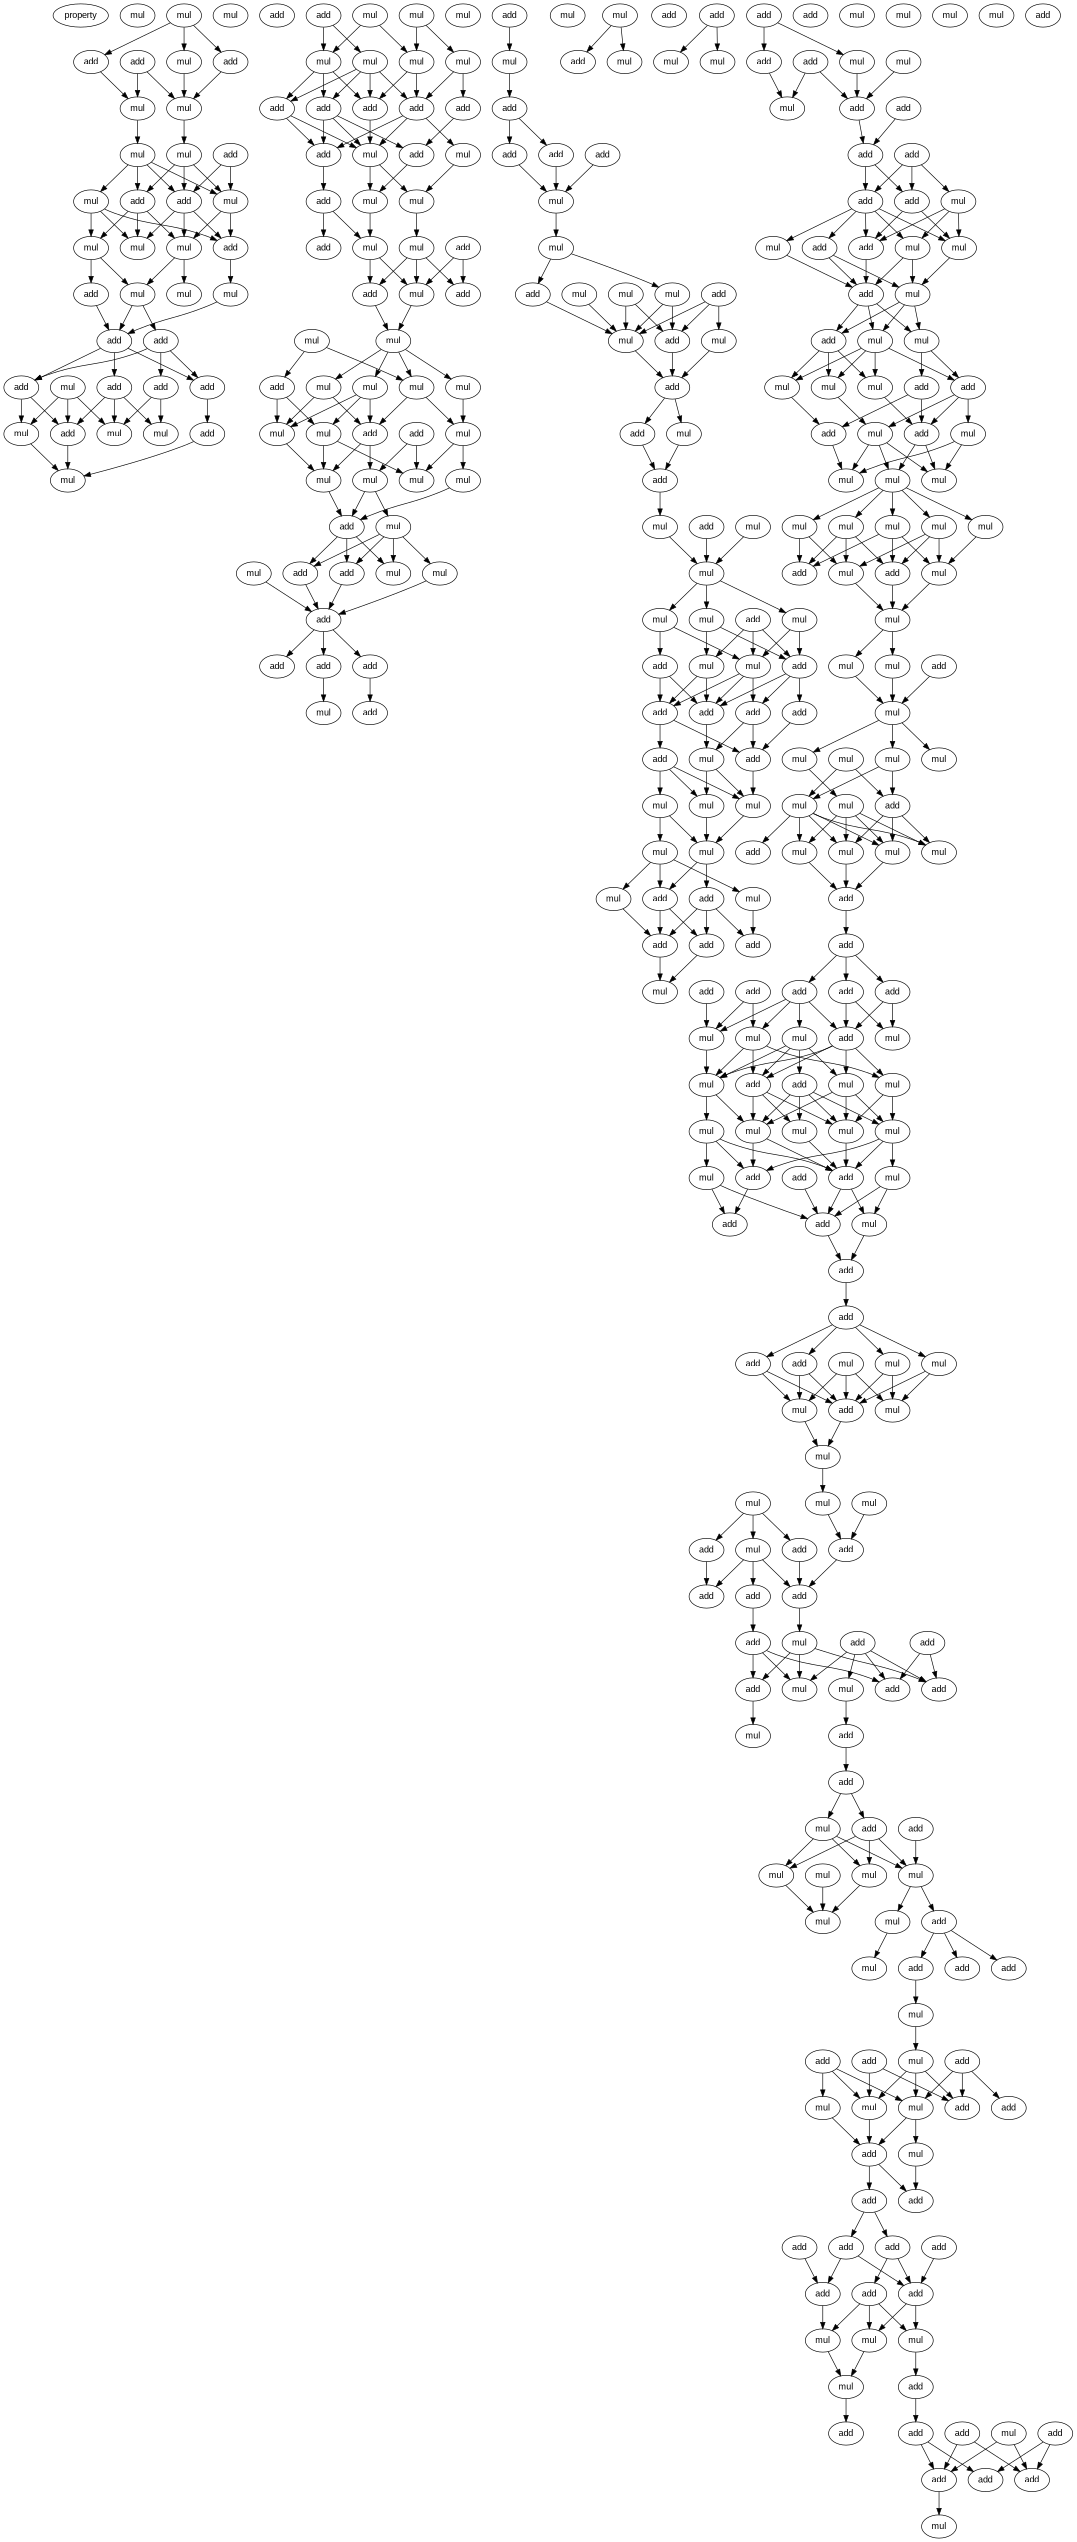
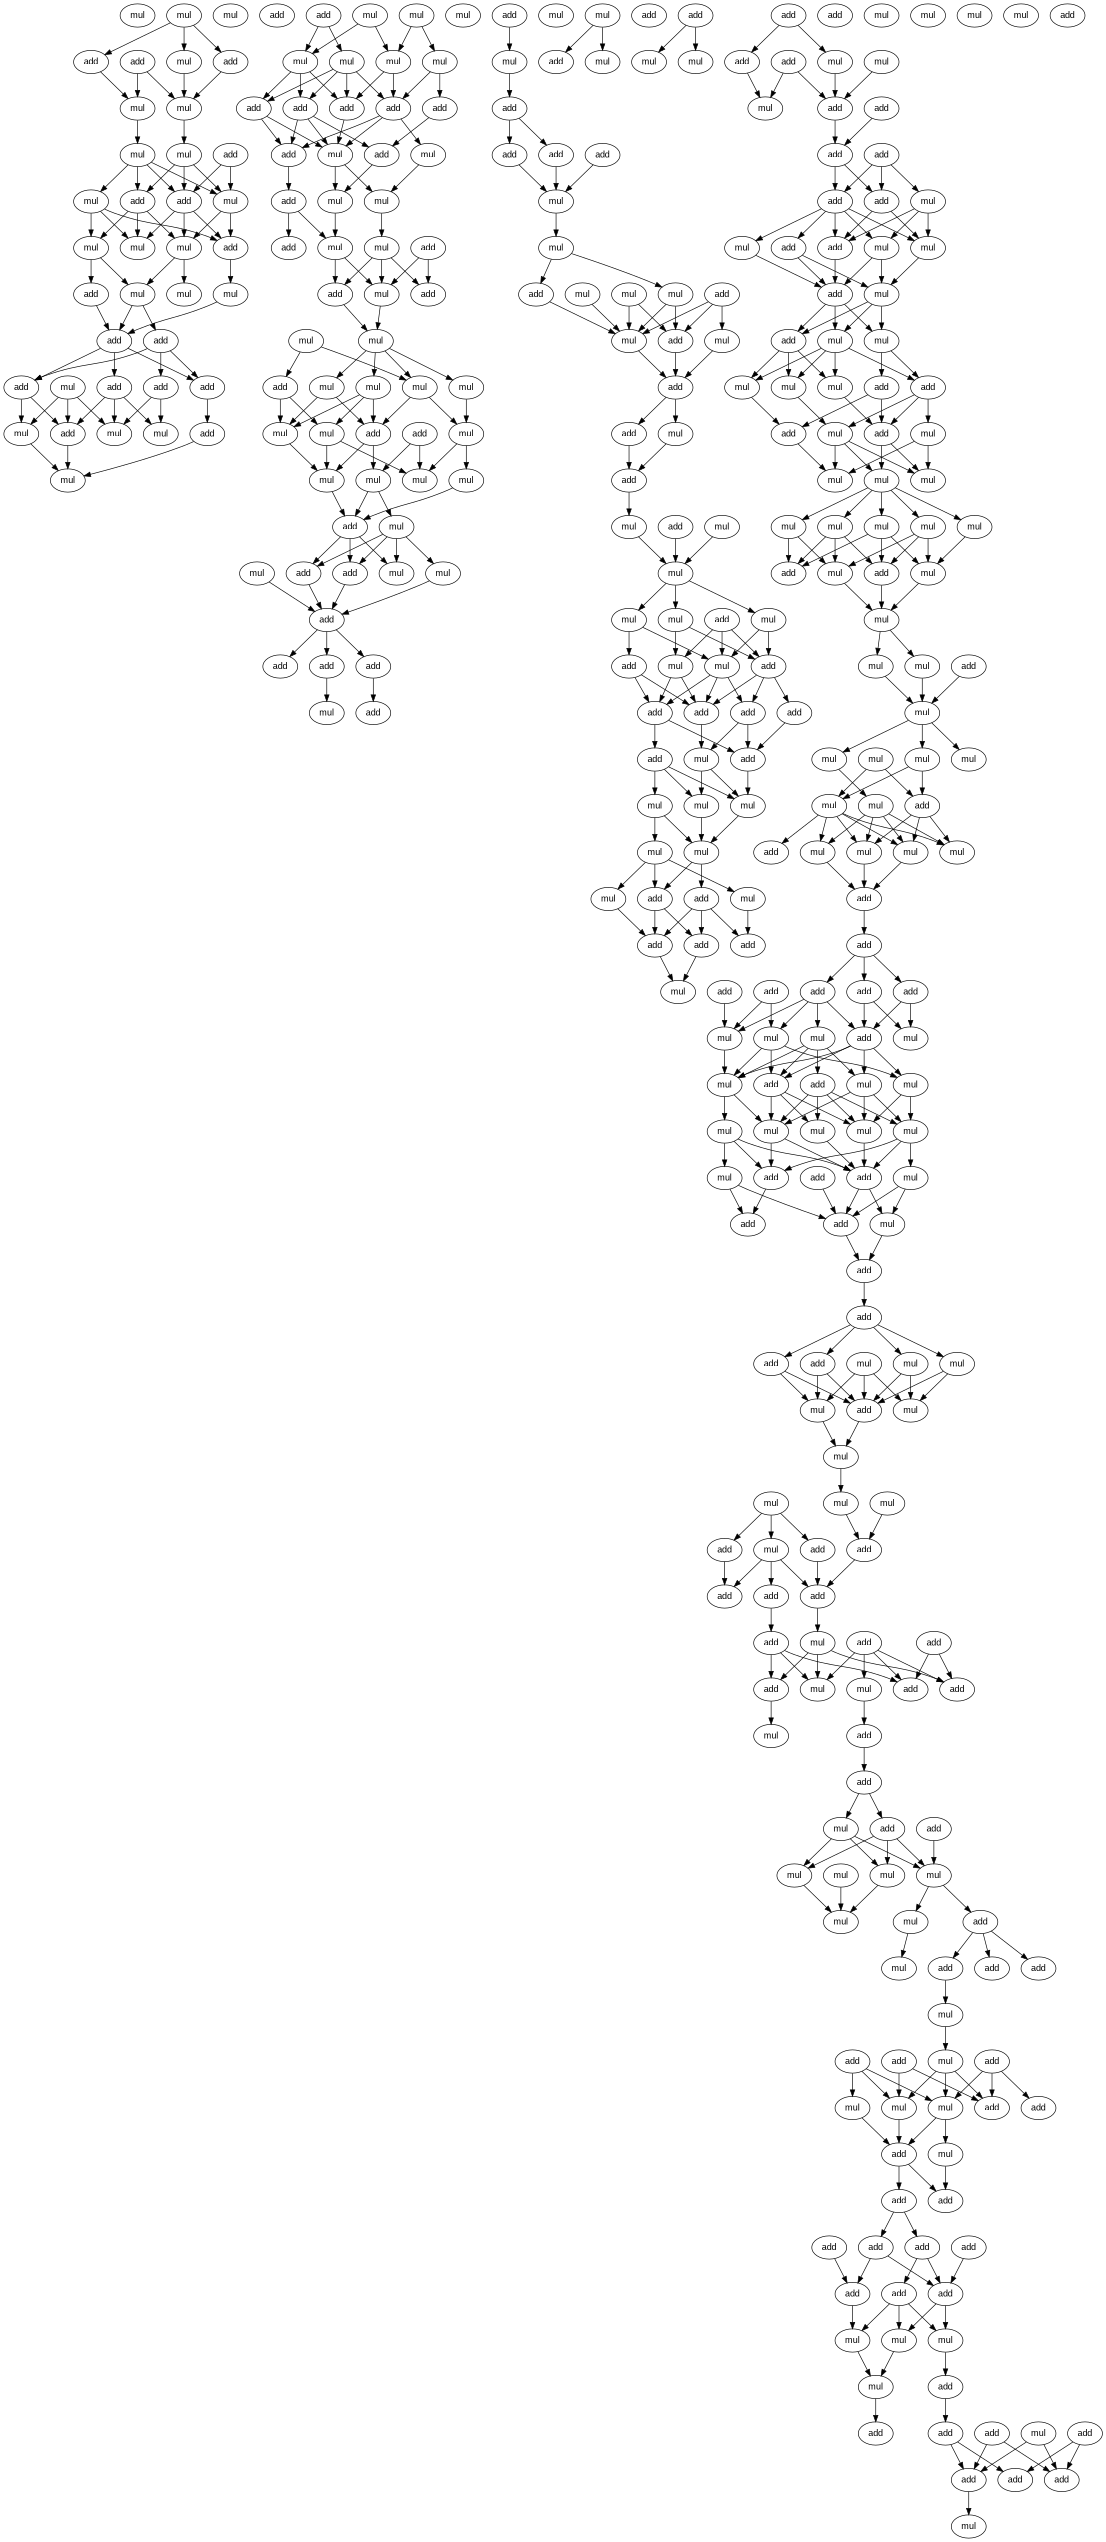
(81, 16) -> none
